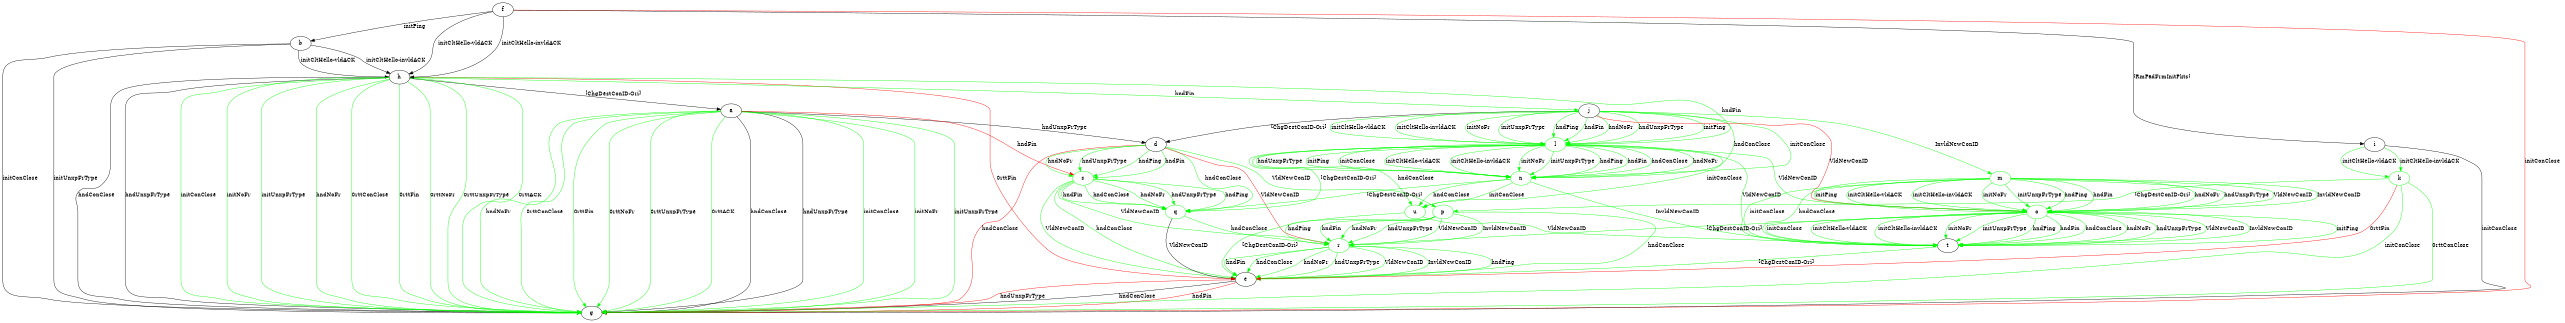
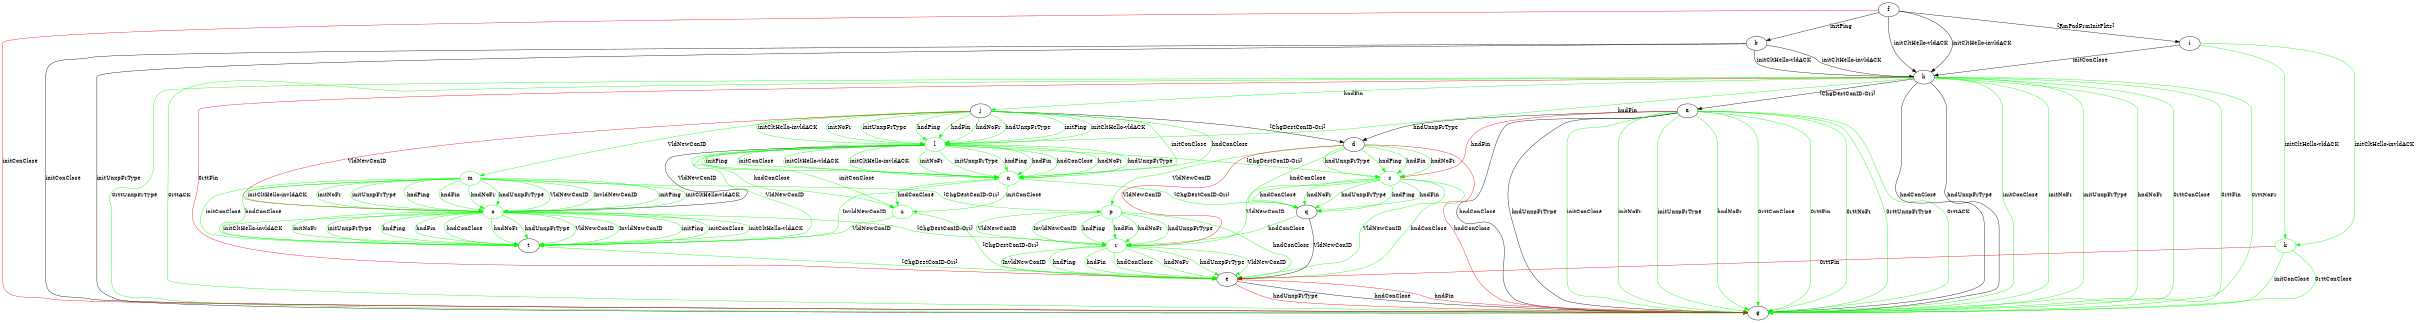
(1958, 145) -> (688, 145)
(1250, 164) -> (1161, 157)
(1777, 182) -> (691, 190)
(1901, 204) -> (791, 187)
(1176, 212) -> (1307, 212)
(2047, 300) -> (2059, 60)
